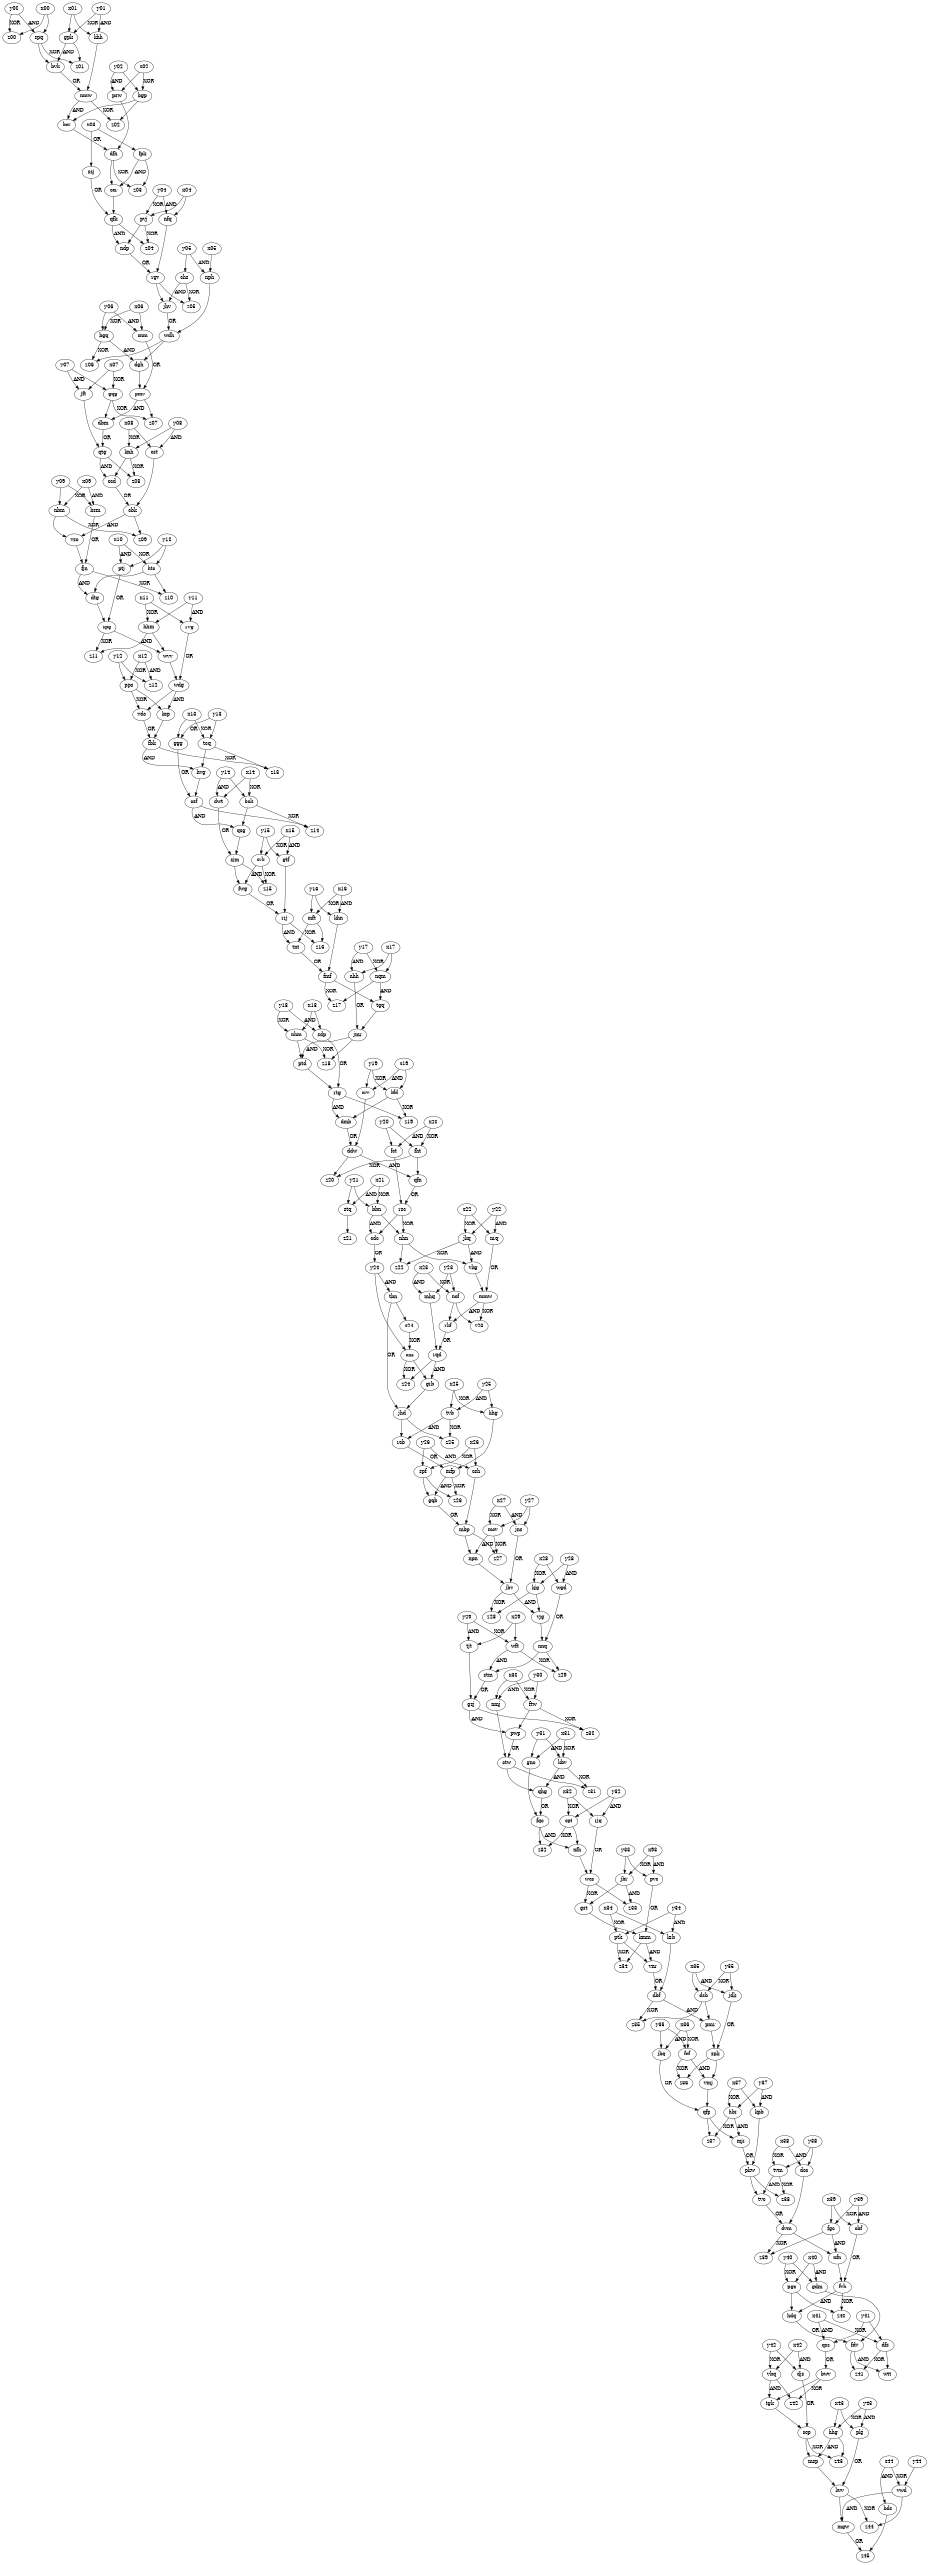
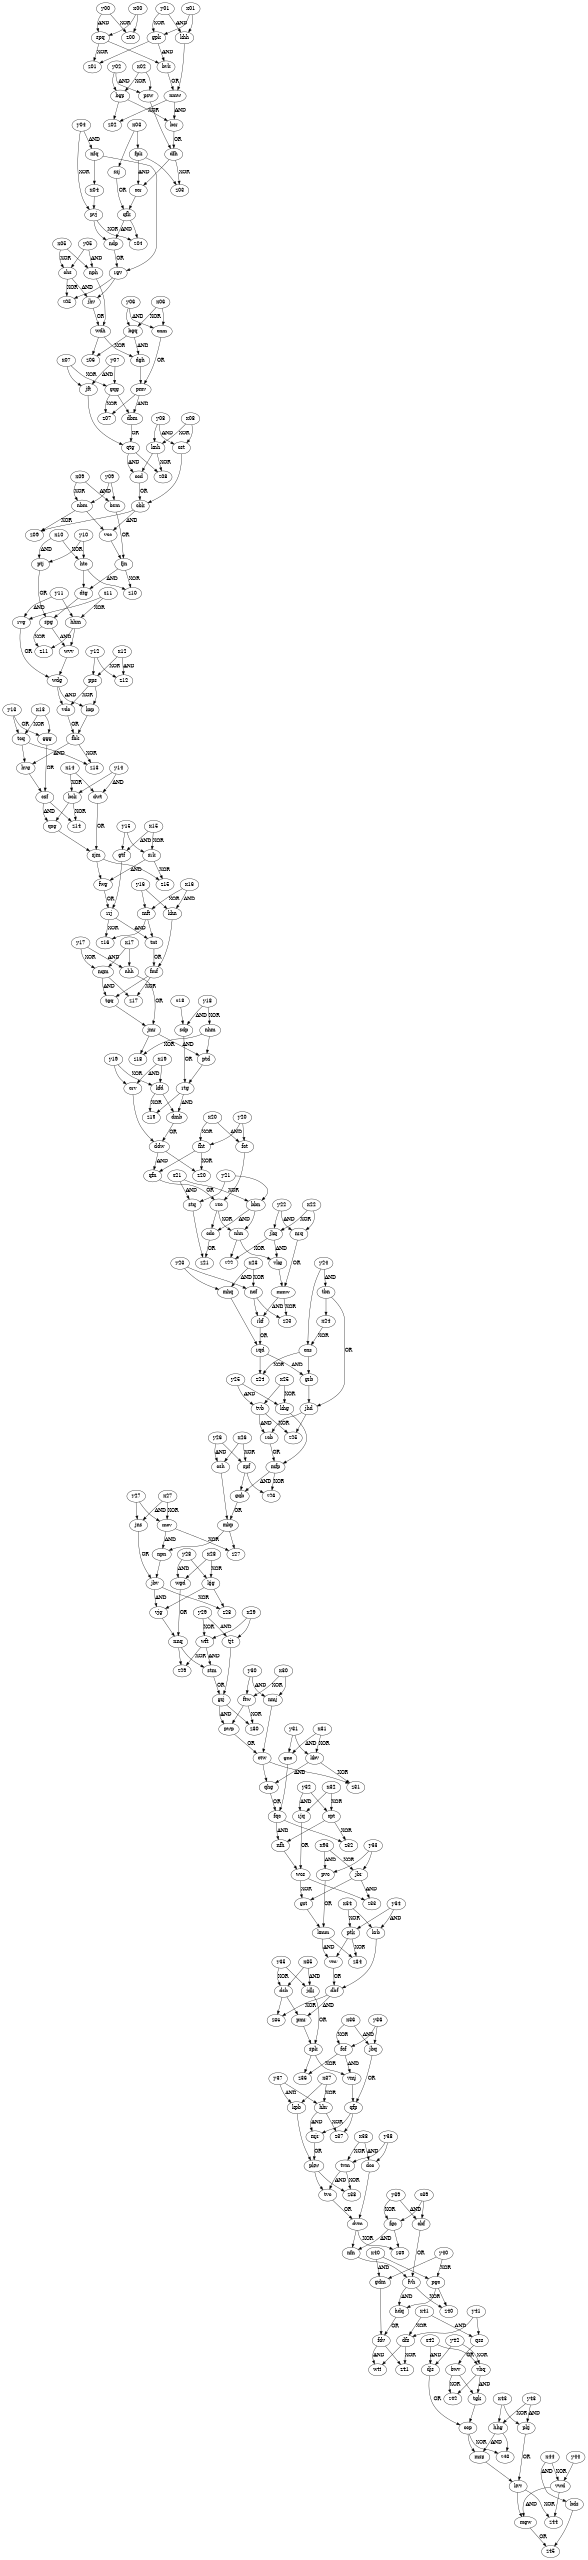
(183, 206) -> (94, 171)
none -> (60, 258)
(309, 1020) -> none
(375, 1252) -> (208, 1247)
